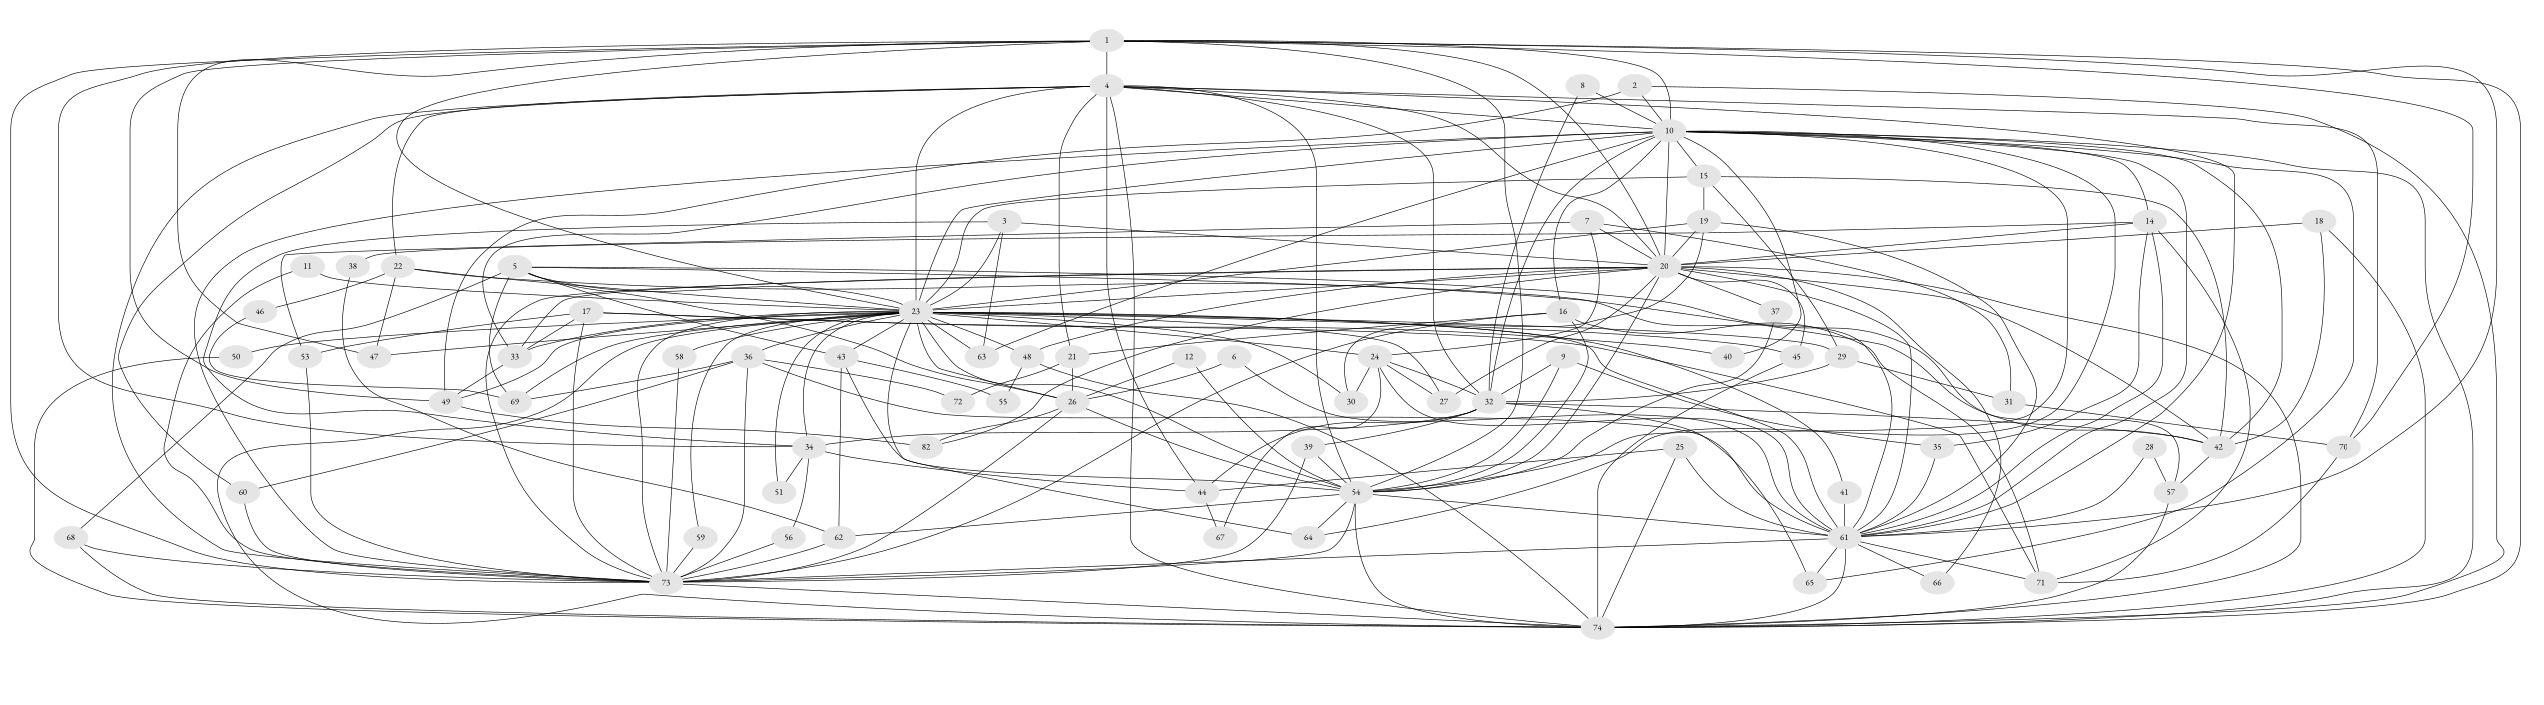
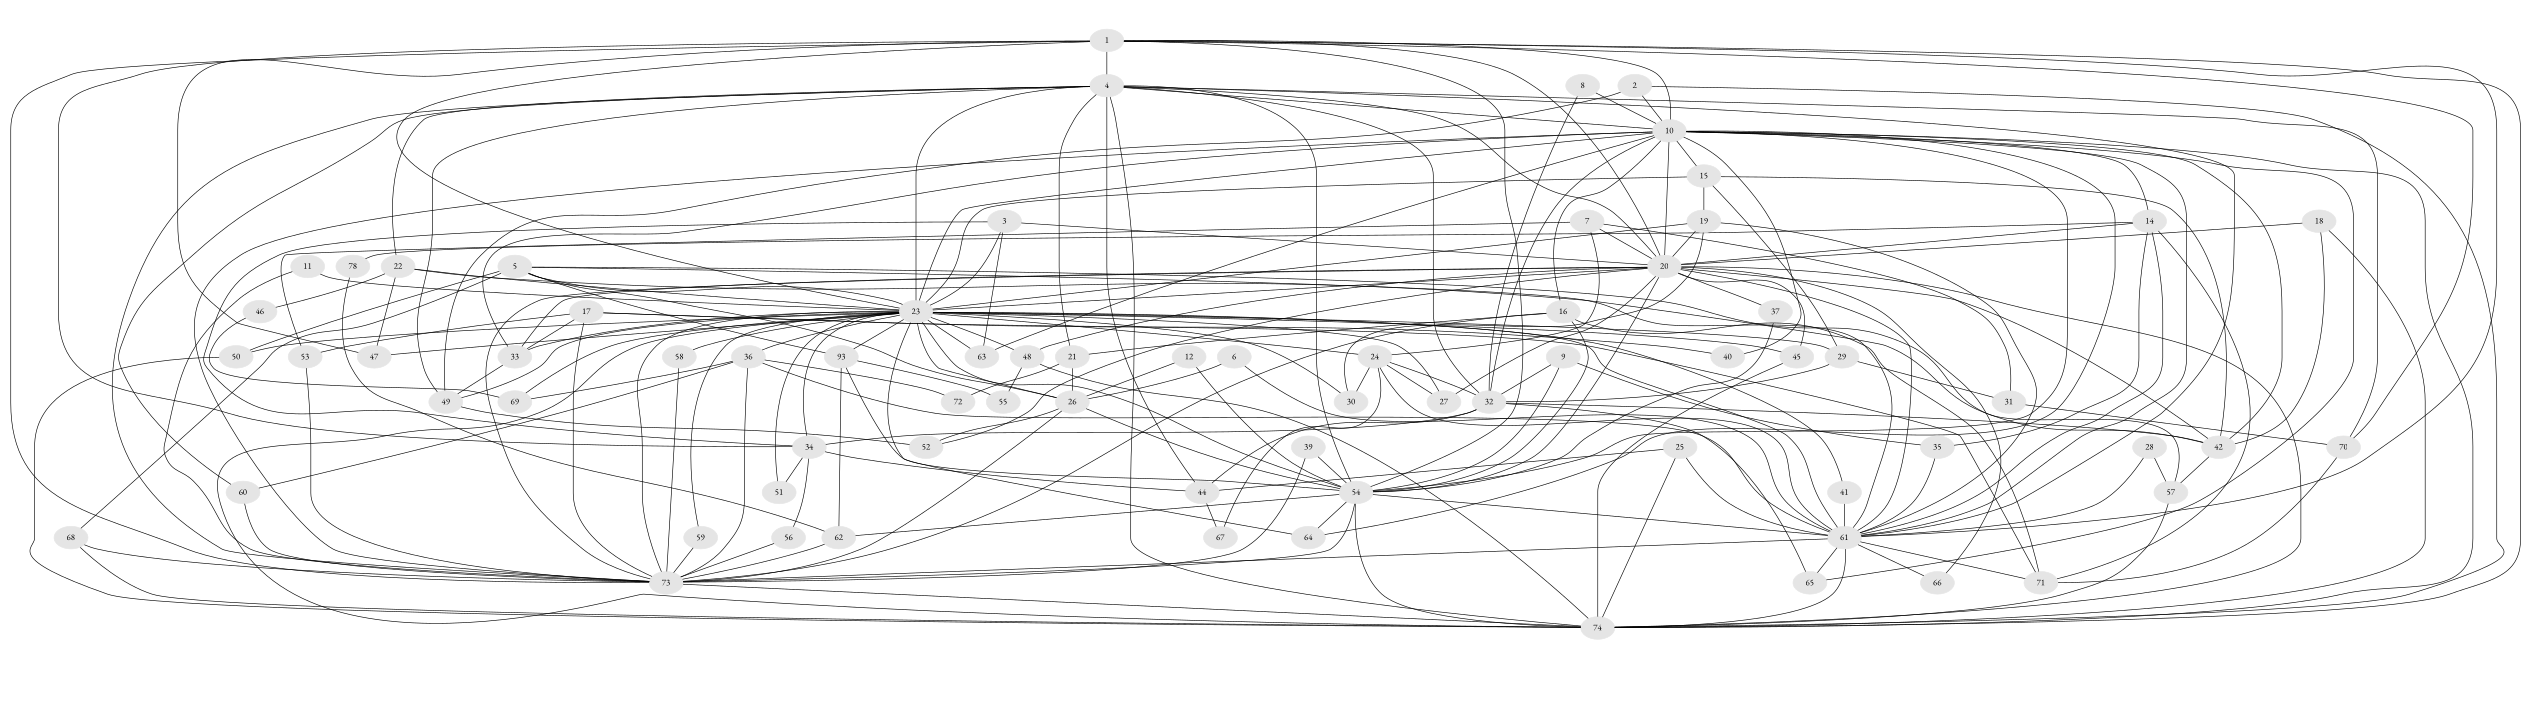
(271, 65) -> (644, 115)
(353, 266) -> (353, 266)
(490, 335) -> (374, 308)
(841, 357) -> (841, 357)
(1401, 431) -> none
(926, 447) -> (926, 447)
